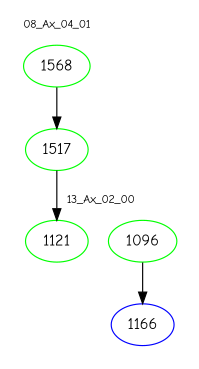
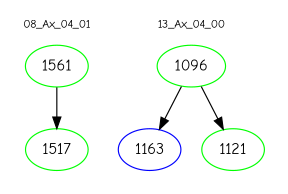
(57, 66) -> (57, 66)
(57, 196) -> (210, 103)
(101, 200) -> (191, 25)
(143, 325) -> (150, 150)
